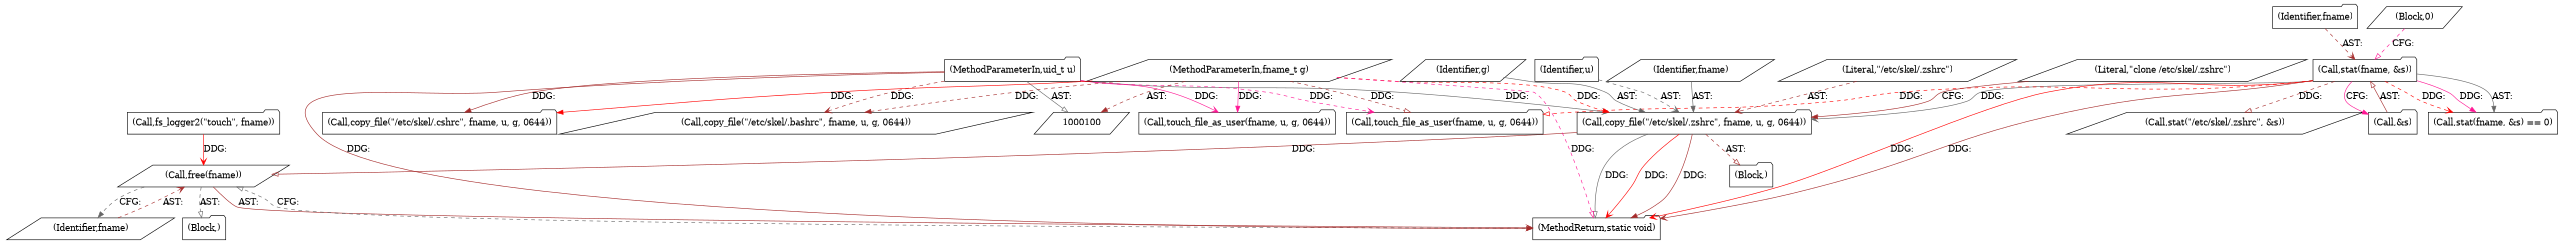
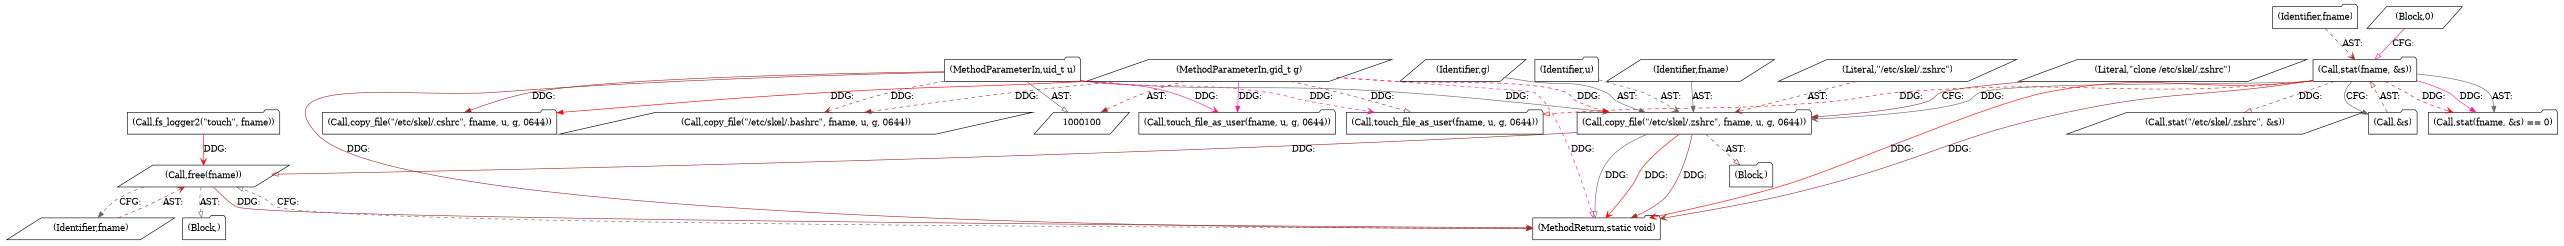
(2392, 42) -> (2392, 42)
(1239, 70) -> (1239, 70)
(2346, 100) -> (2346, 100)
(2380, 100) -> (2380, 100)
(250, 202) -> (250, 202)
